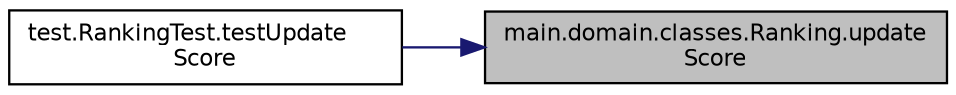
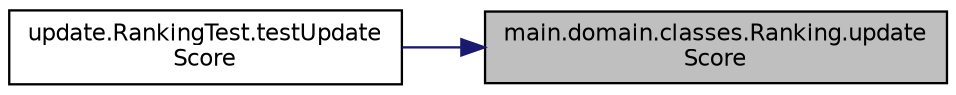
(206, 47) -> (206, 47)
